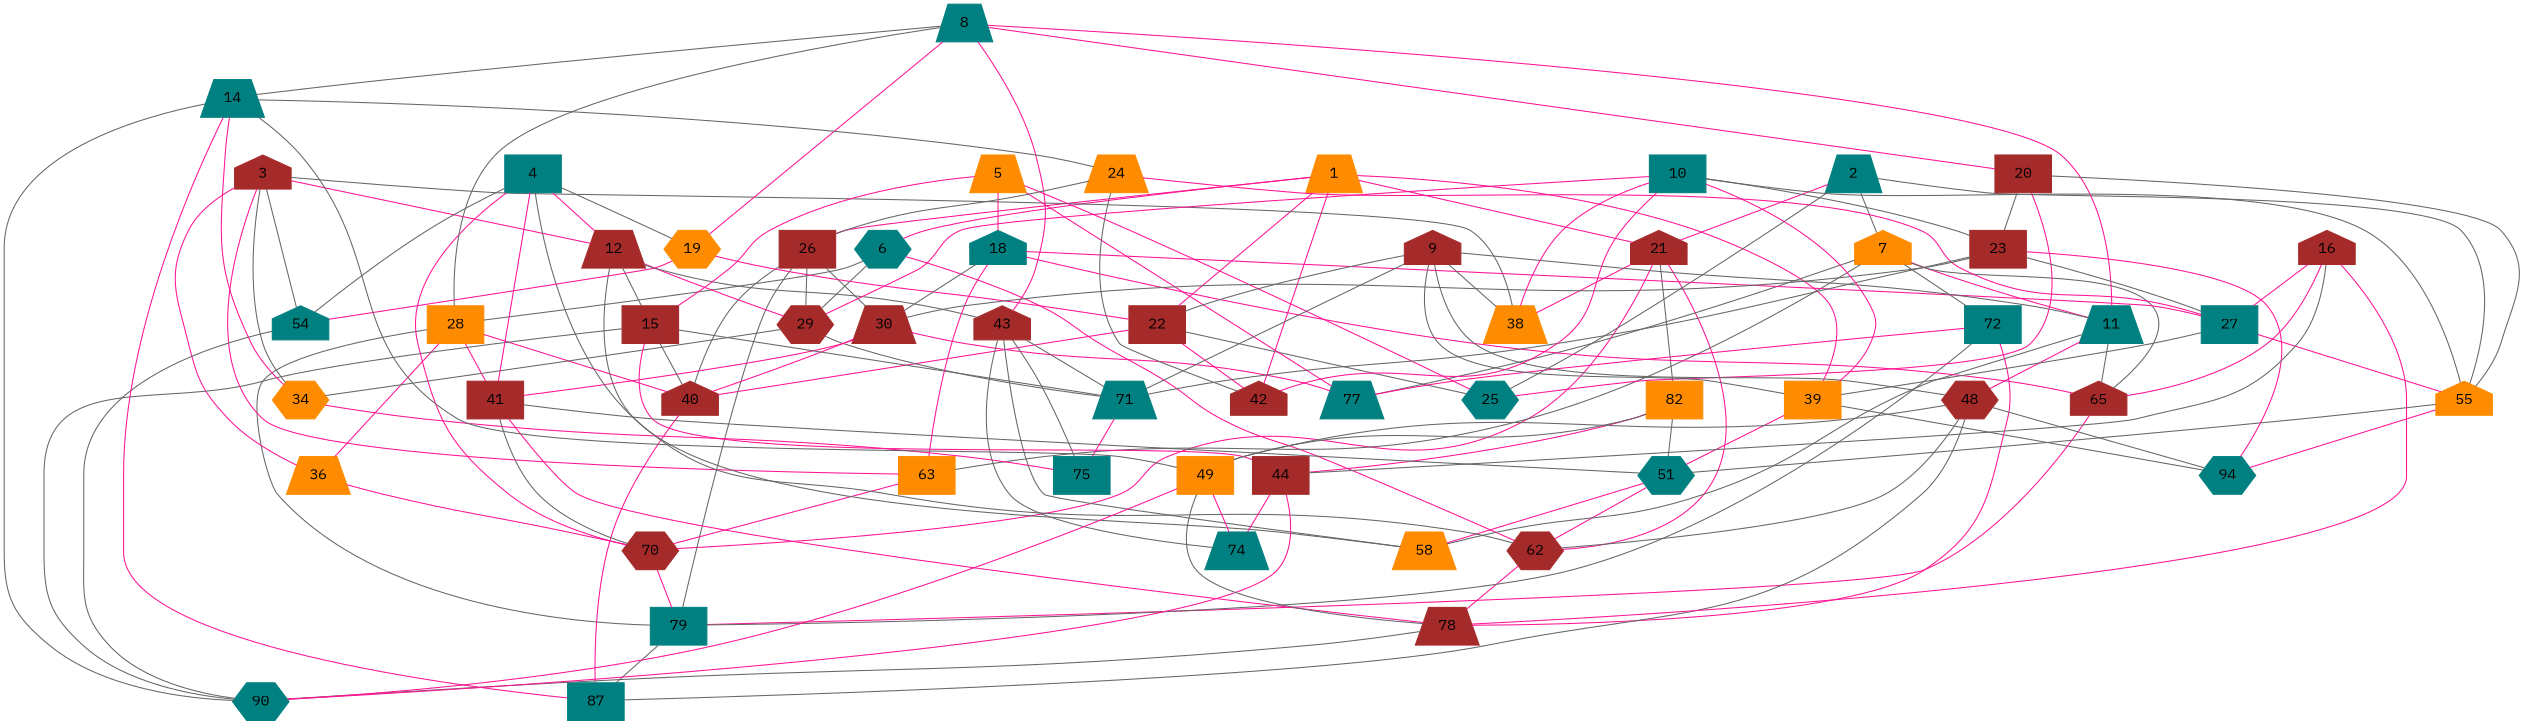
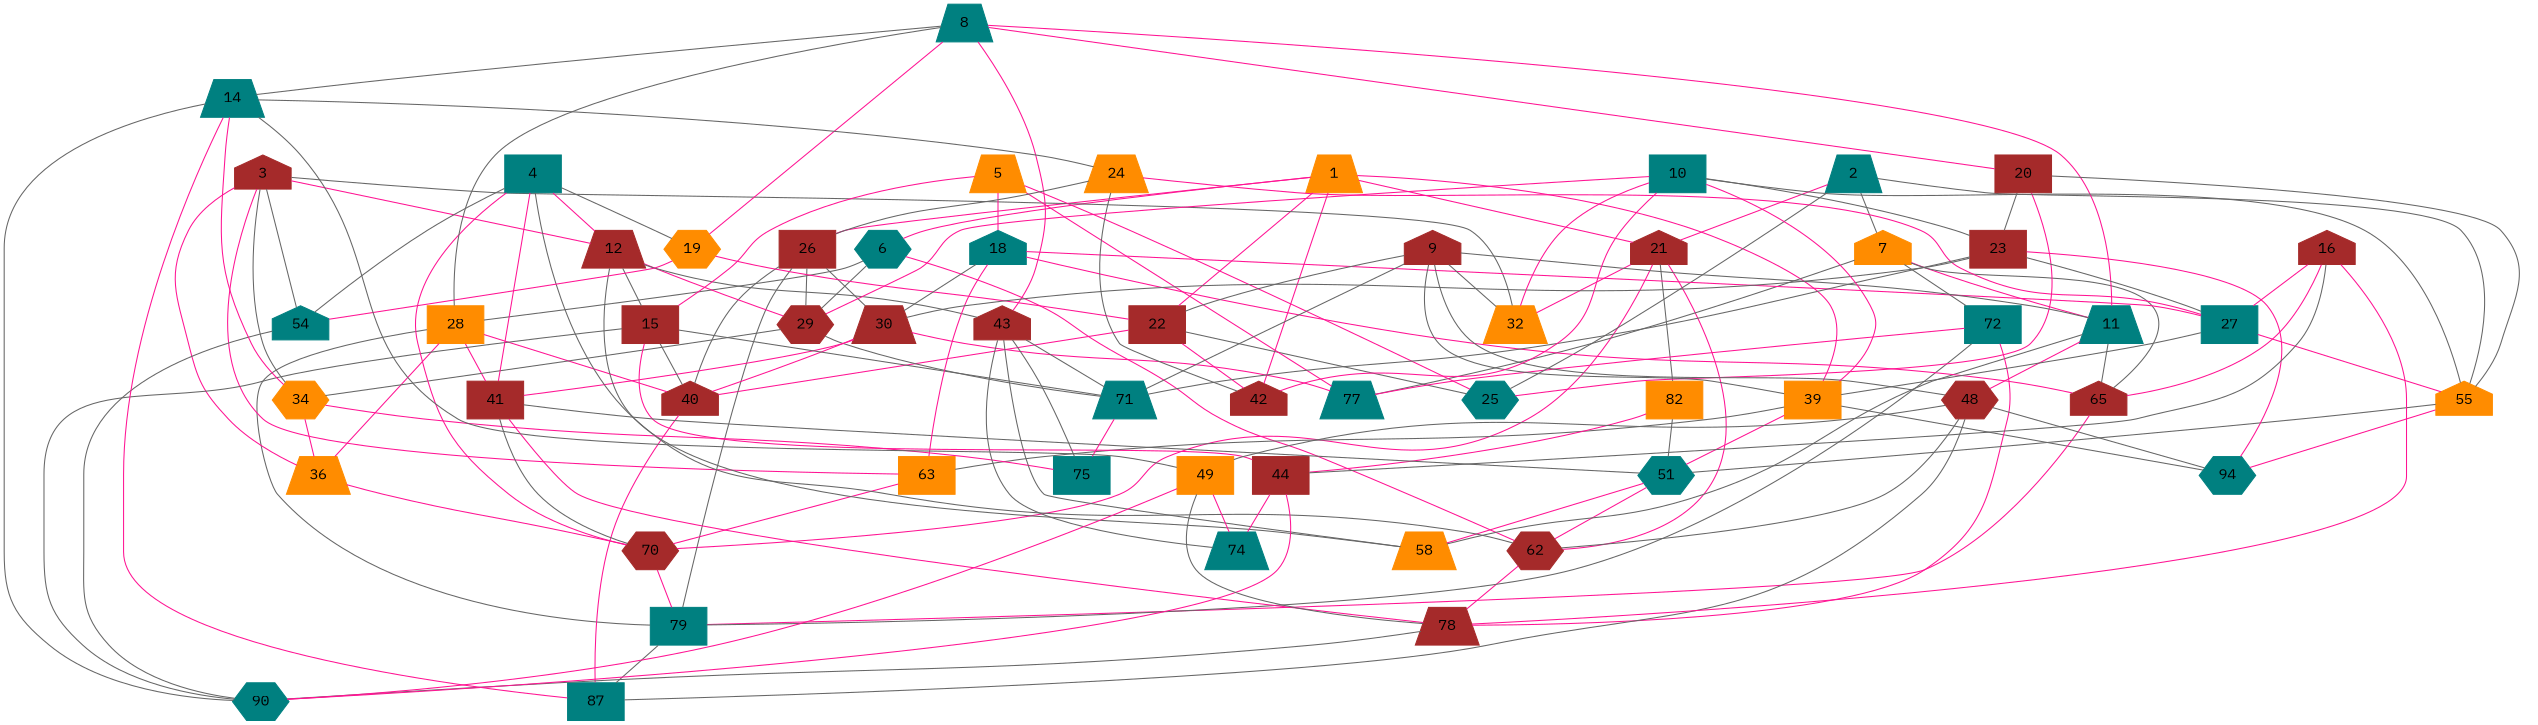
(1515, 325) -> (1515, 325)
(1408, 436) -> none
none -> (311, 443)
(1332, 449) -> (1370, 439)
